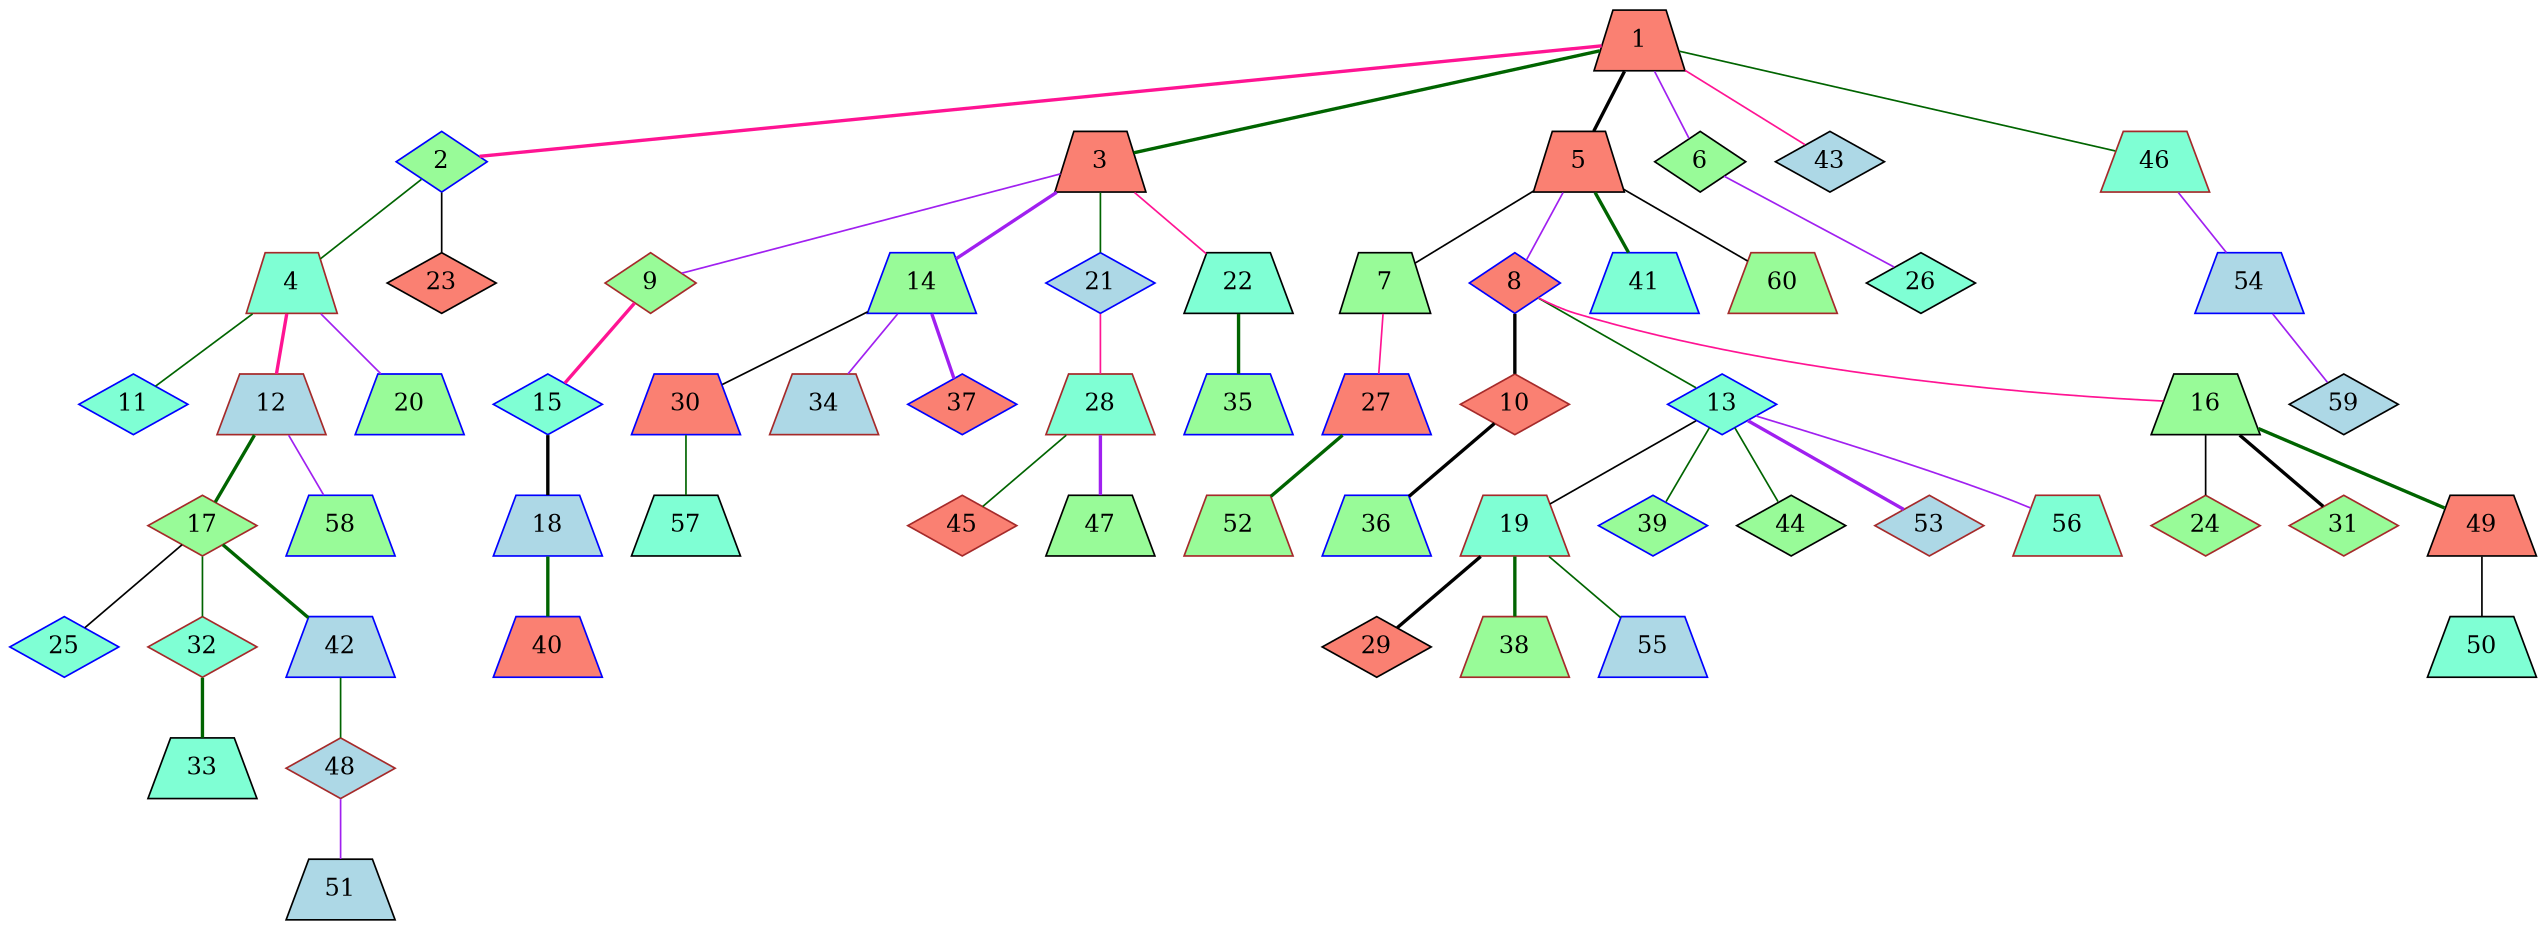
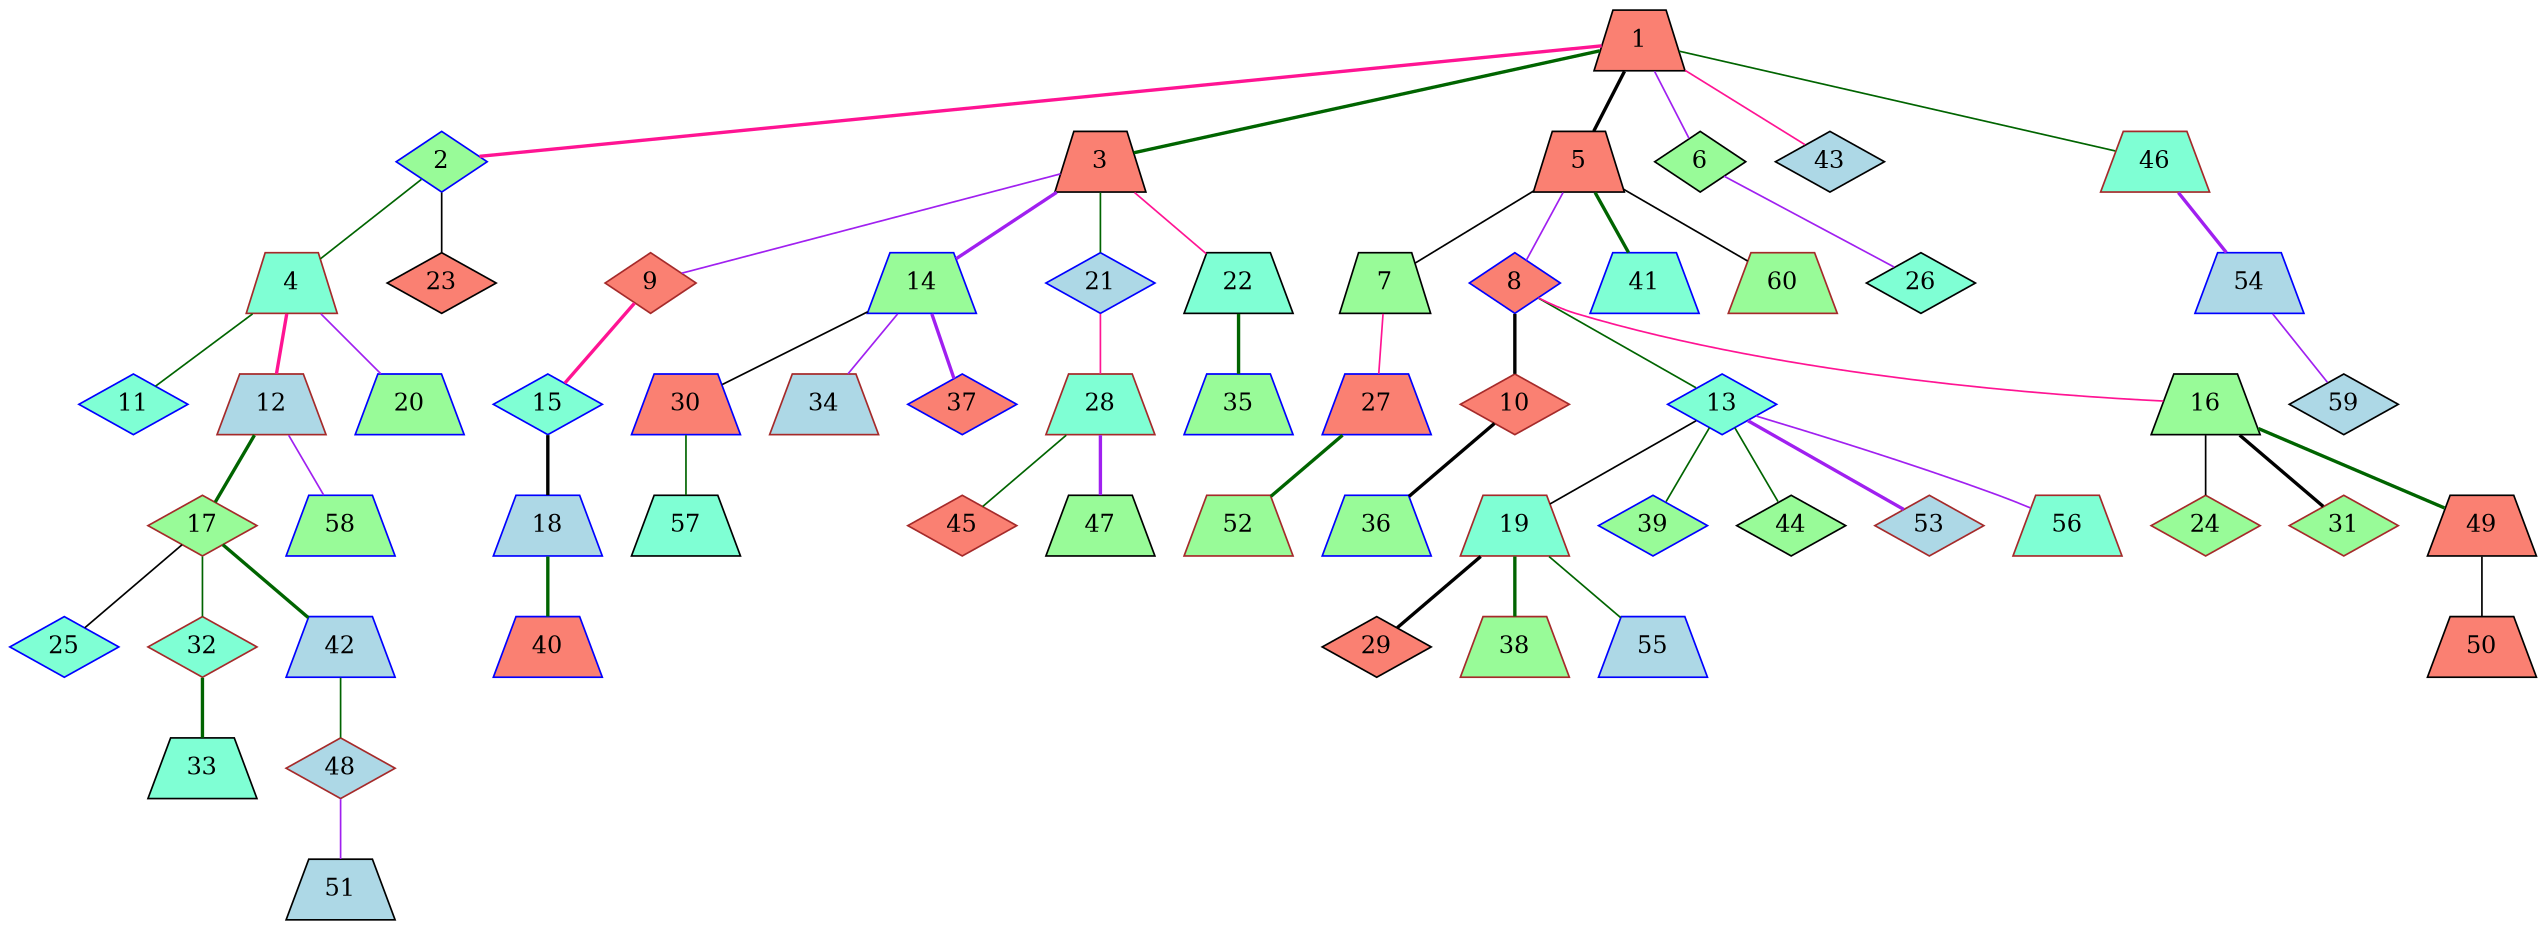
(2202, 223) -> (2202, 223)
(651, 283) -> (651, 283)
(2482, 647) -> (2482, 647)
